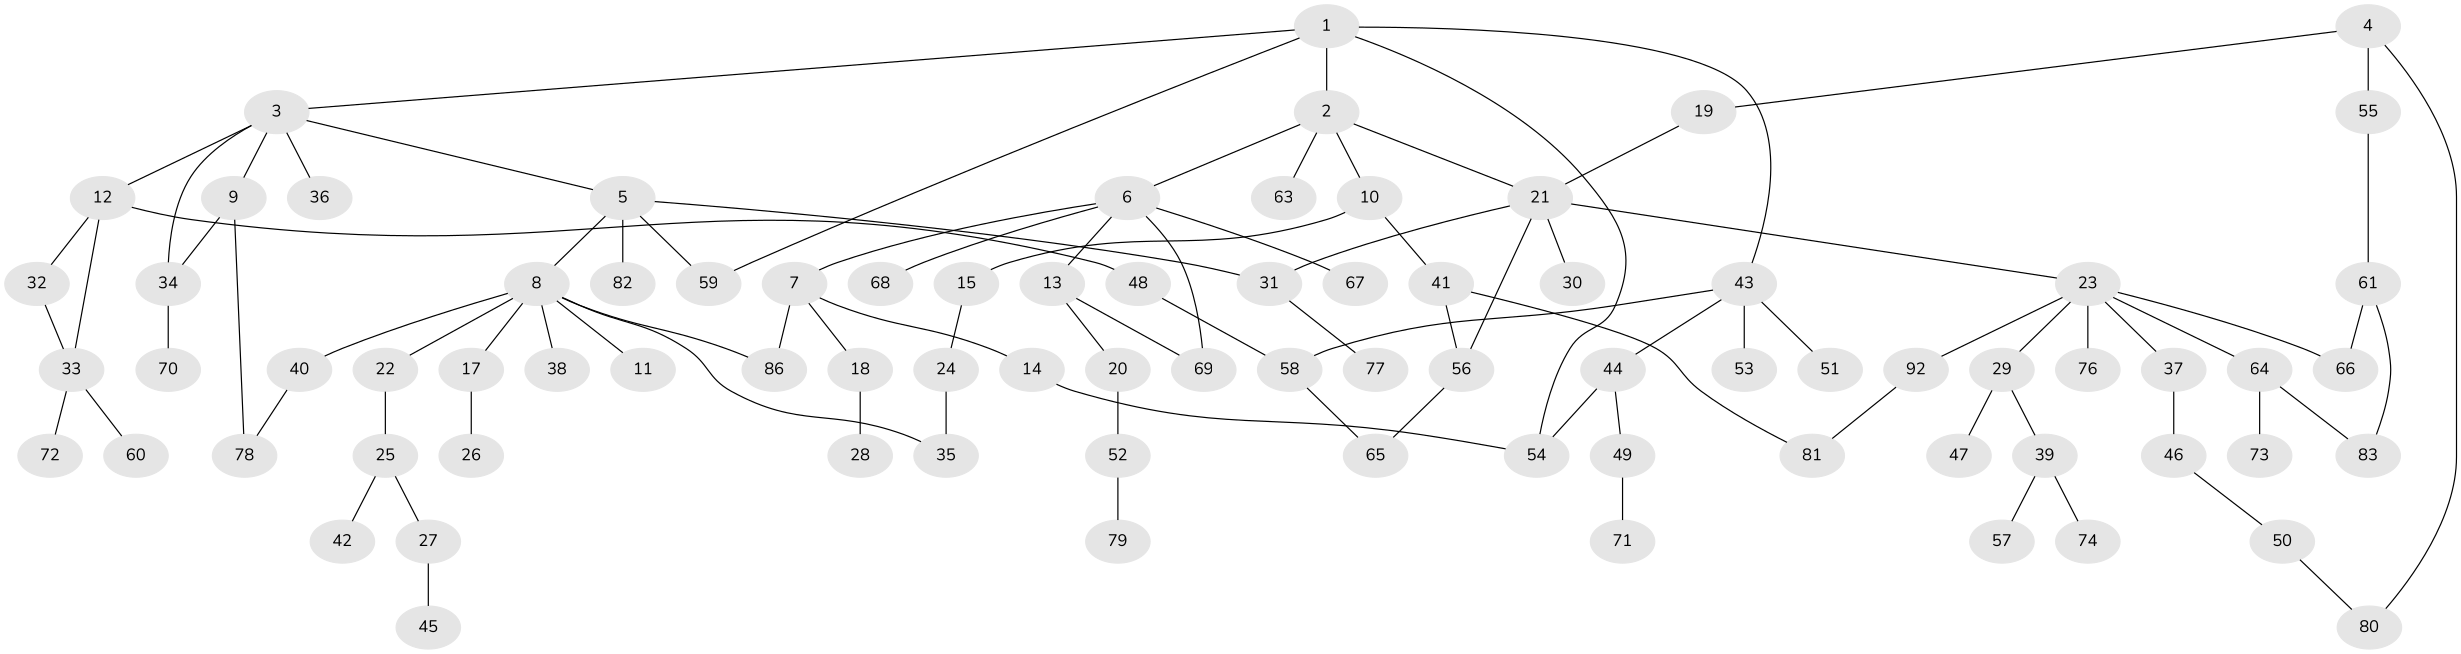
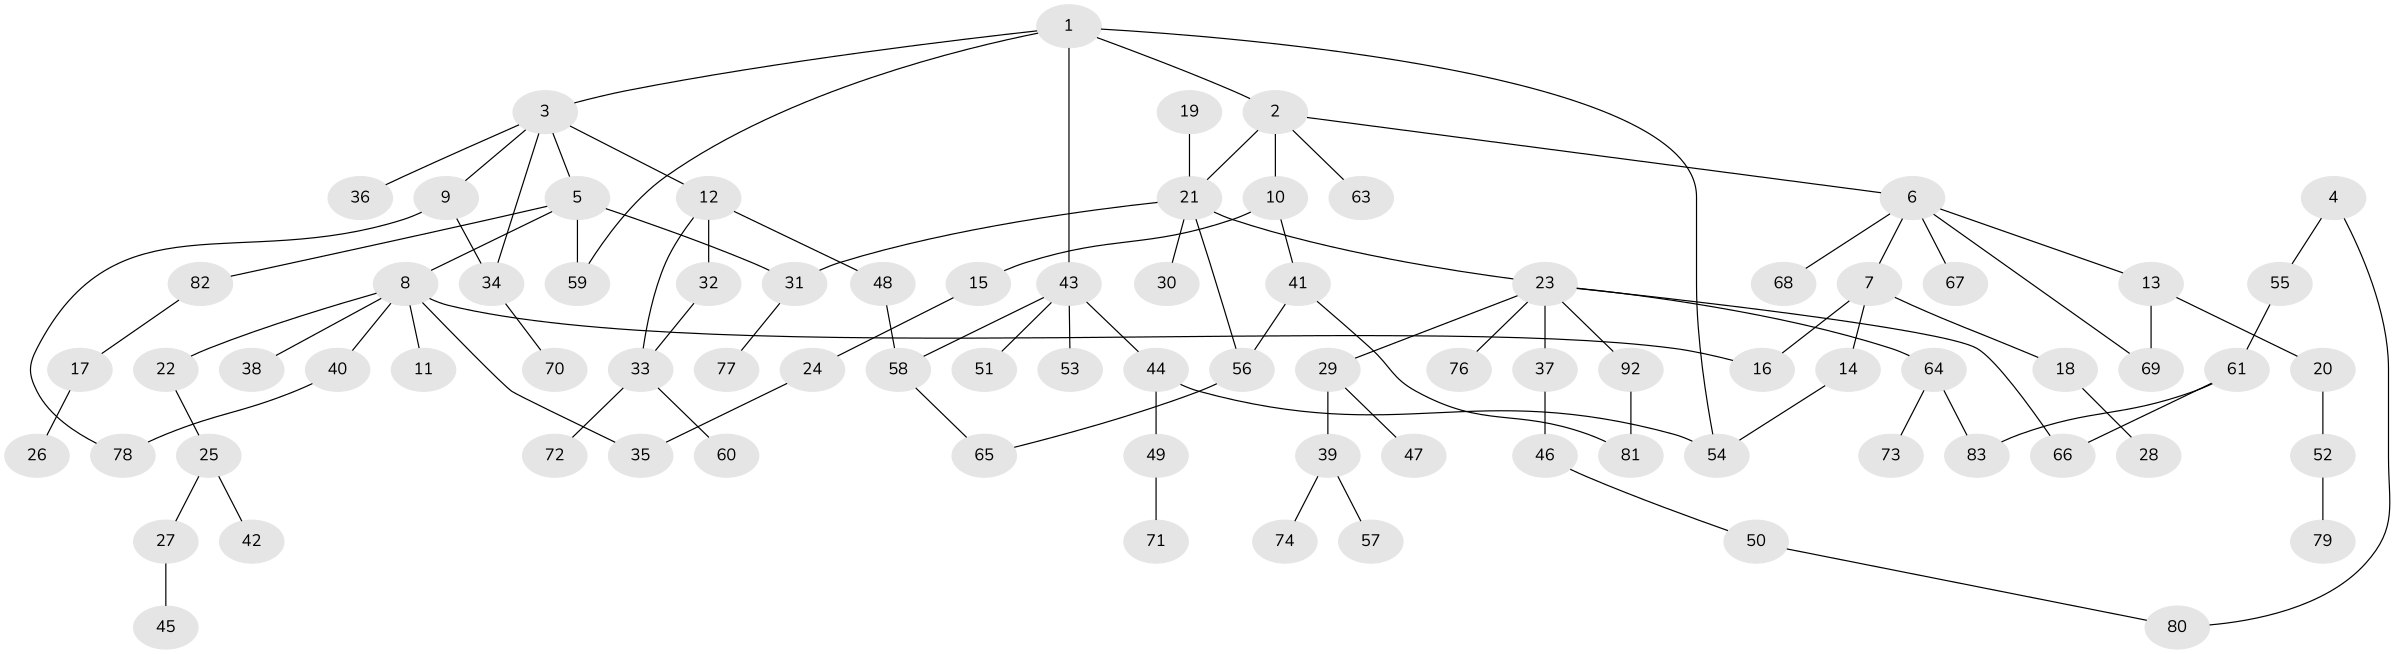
(2036, 69) -> none
(504, 327) -> (140, 327)
(774, 370) -> (1762, 370)
